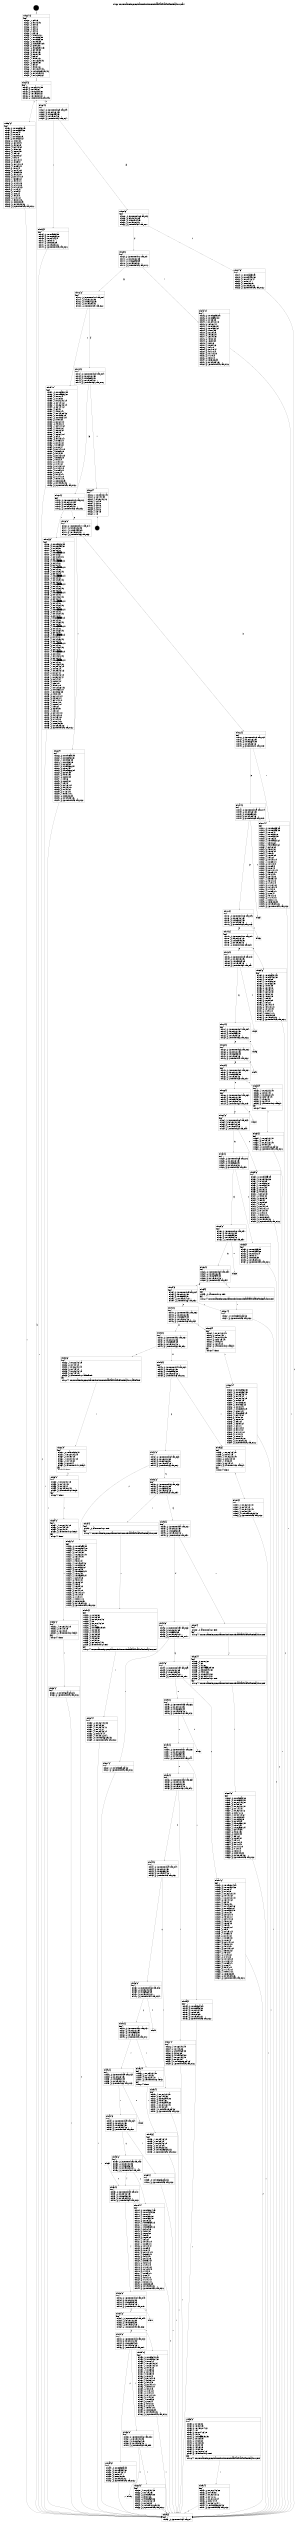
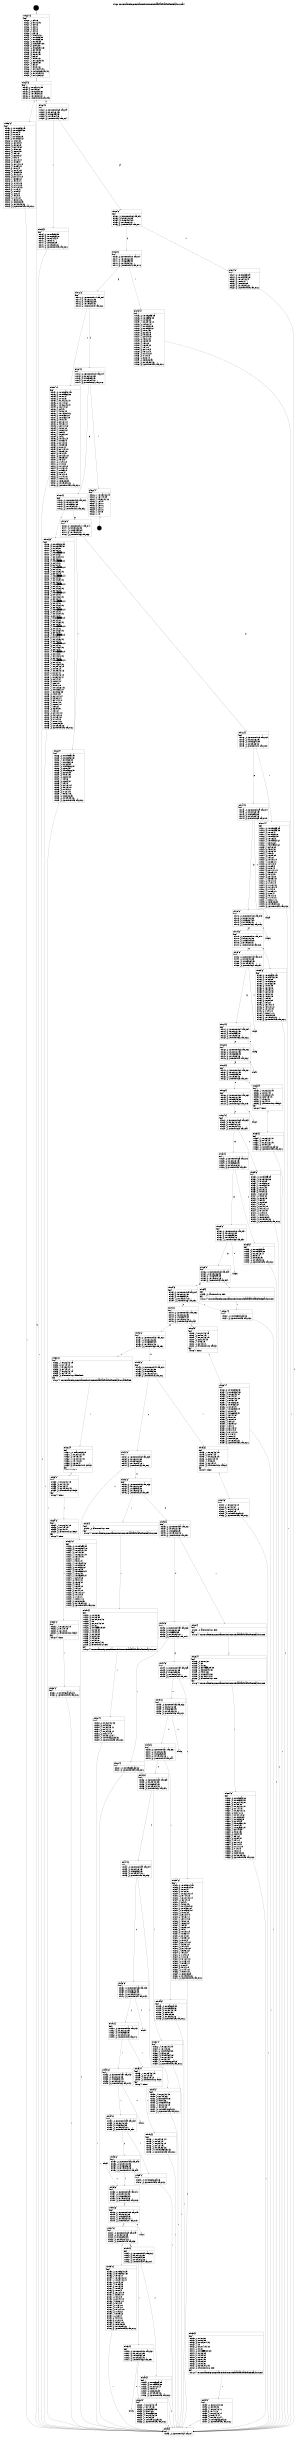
(149, 2247) -> none
